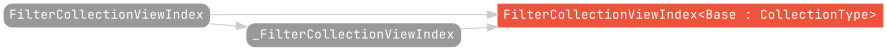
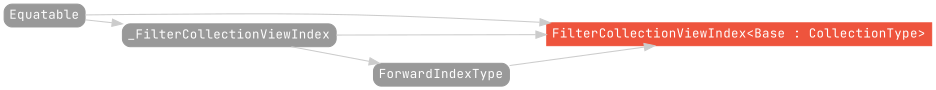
(107, 16) -> (45, 16)
none -> (441, 75)
